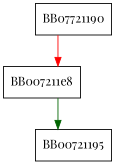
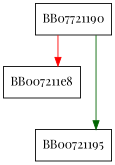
(58, 109) -> (96, 78)
